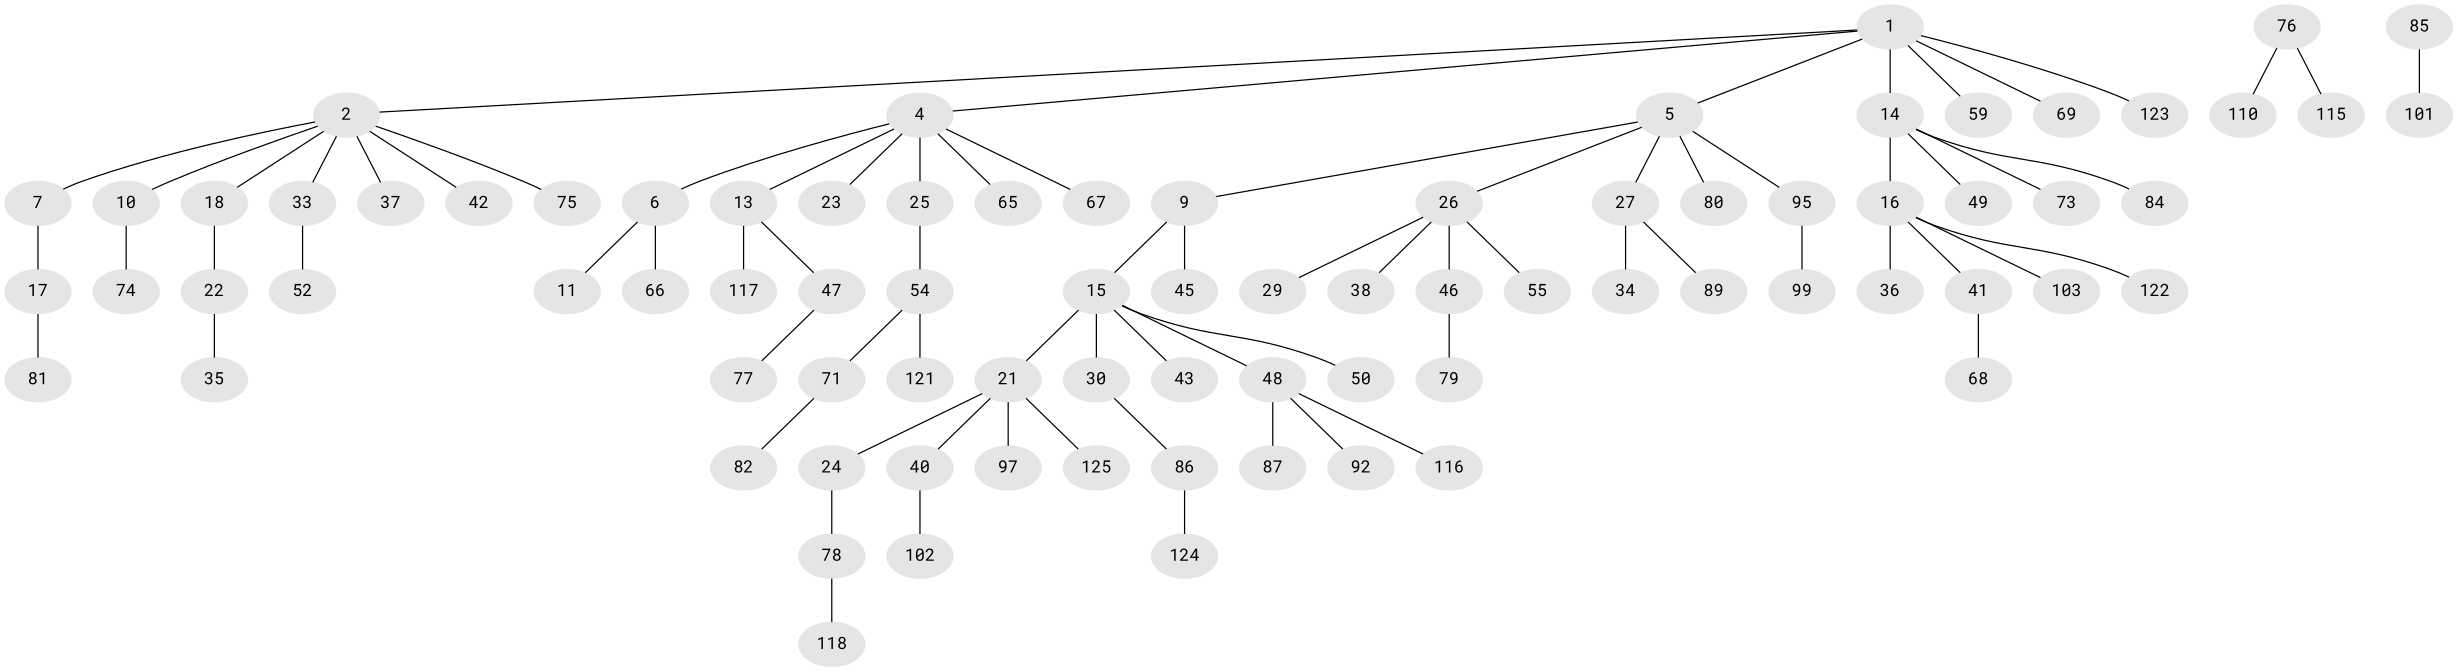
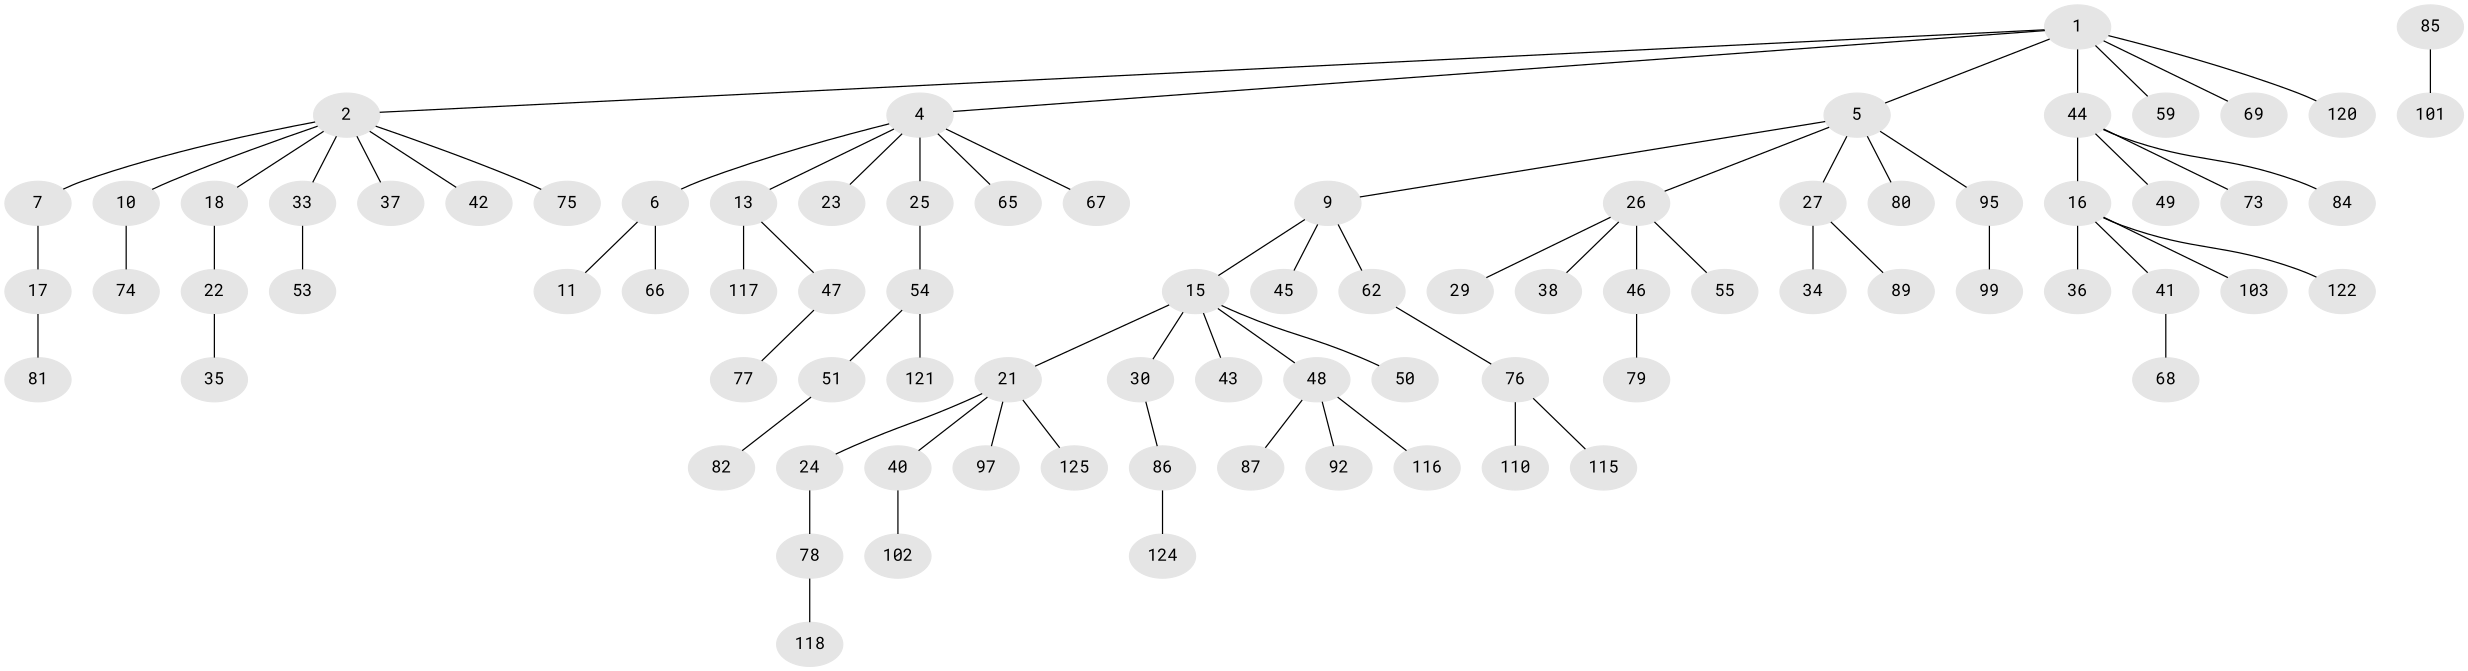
(1890, 115) -> (2078, 115)
(2155, 115) -> (2342, 115)
(303, 292) -> (303, 292)
none -> (1372, 292)
(832, 380) -> (832, 380)
